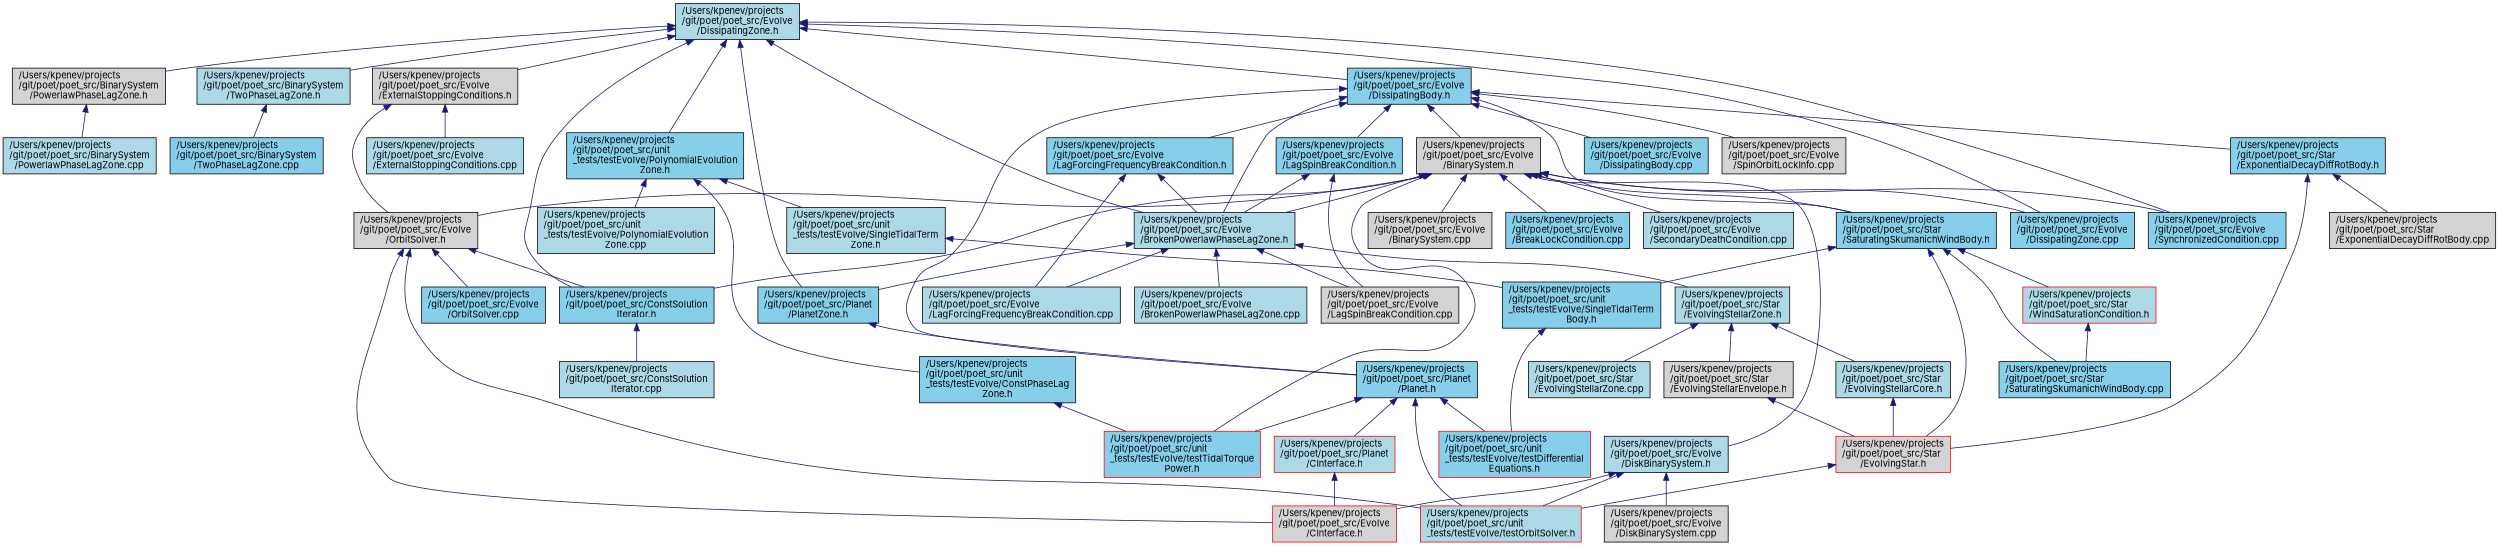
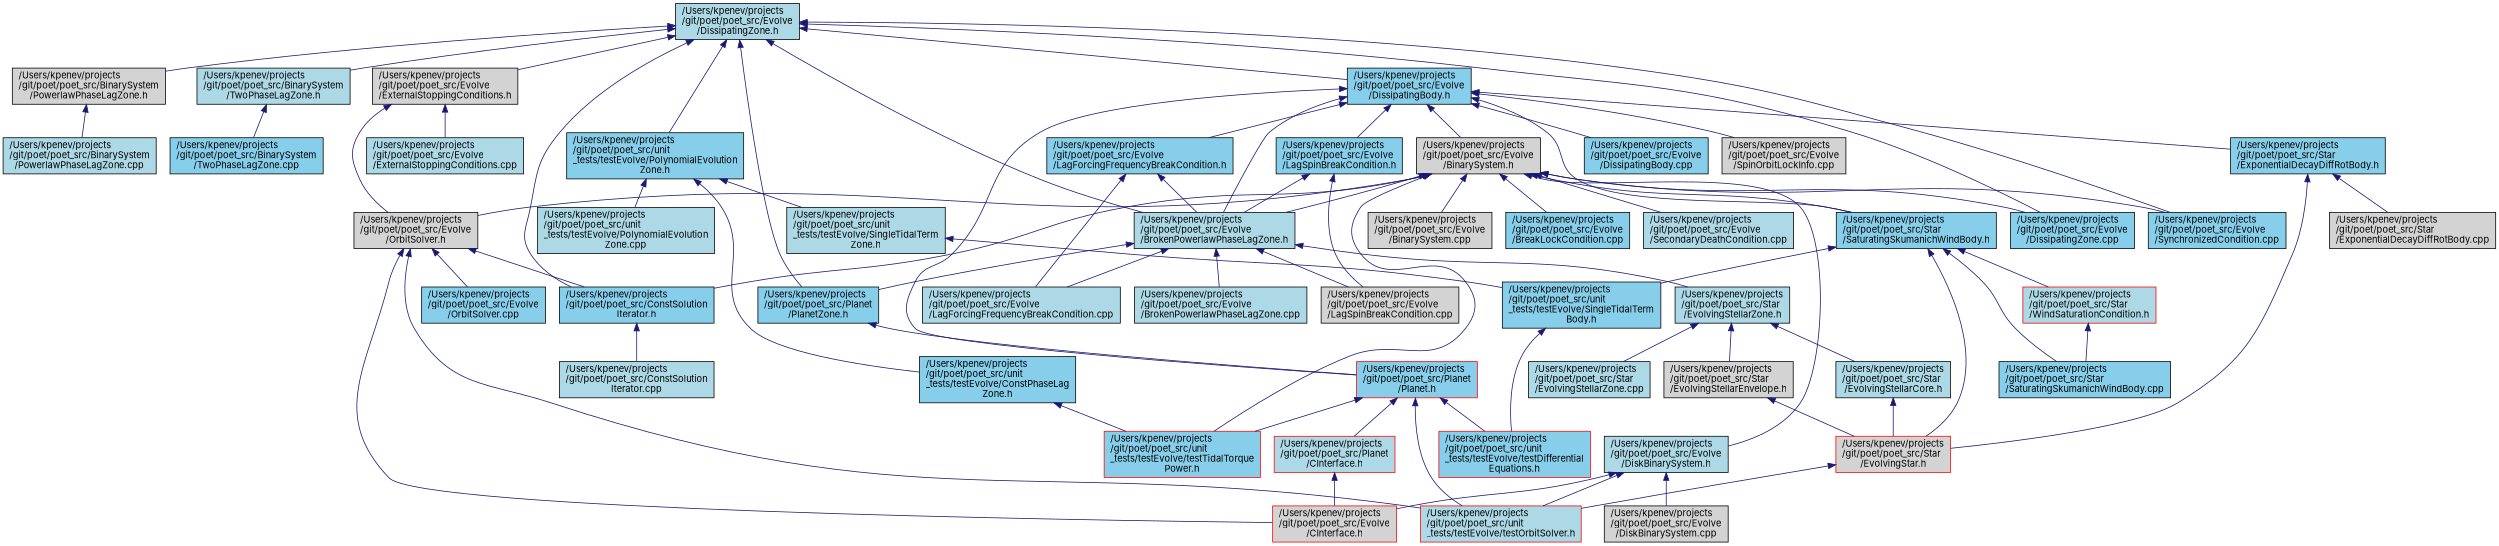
(1417, 380) -> (1417, 380)
